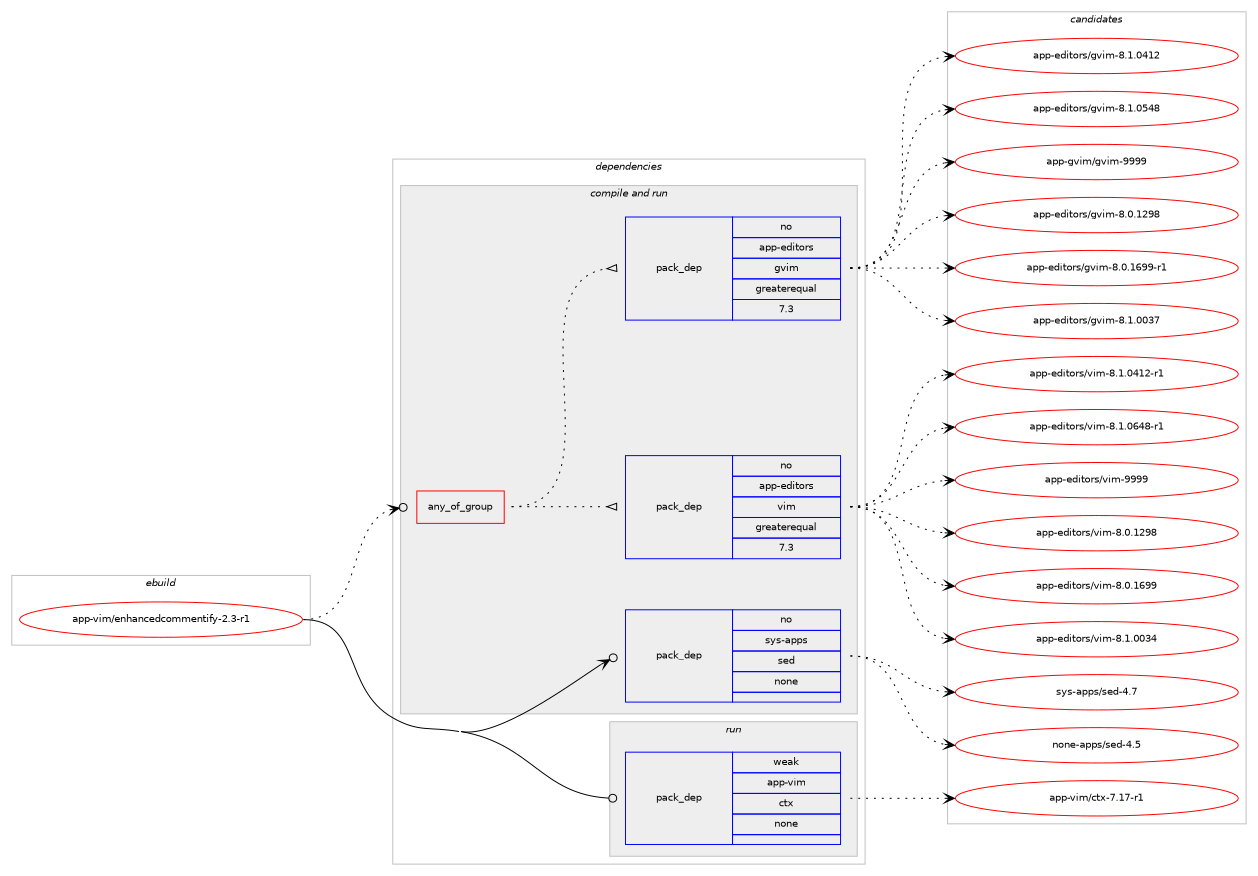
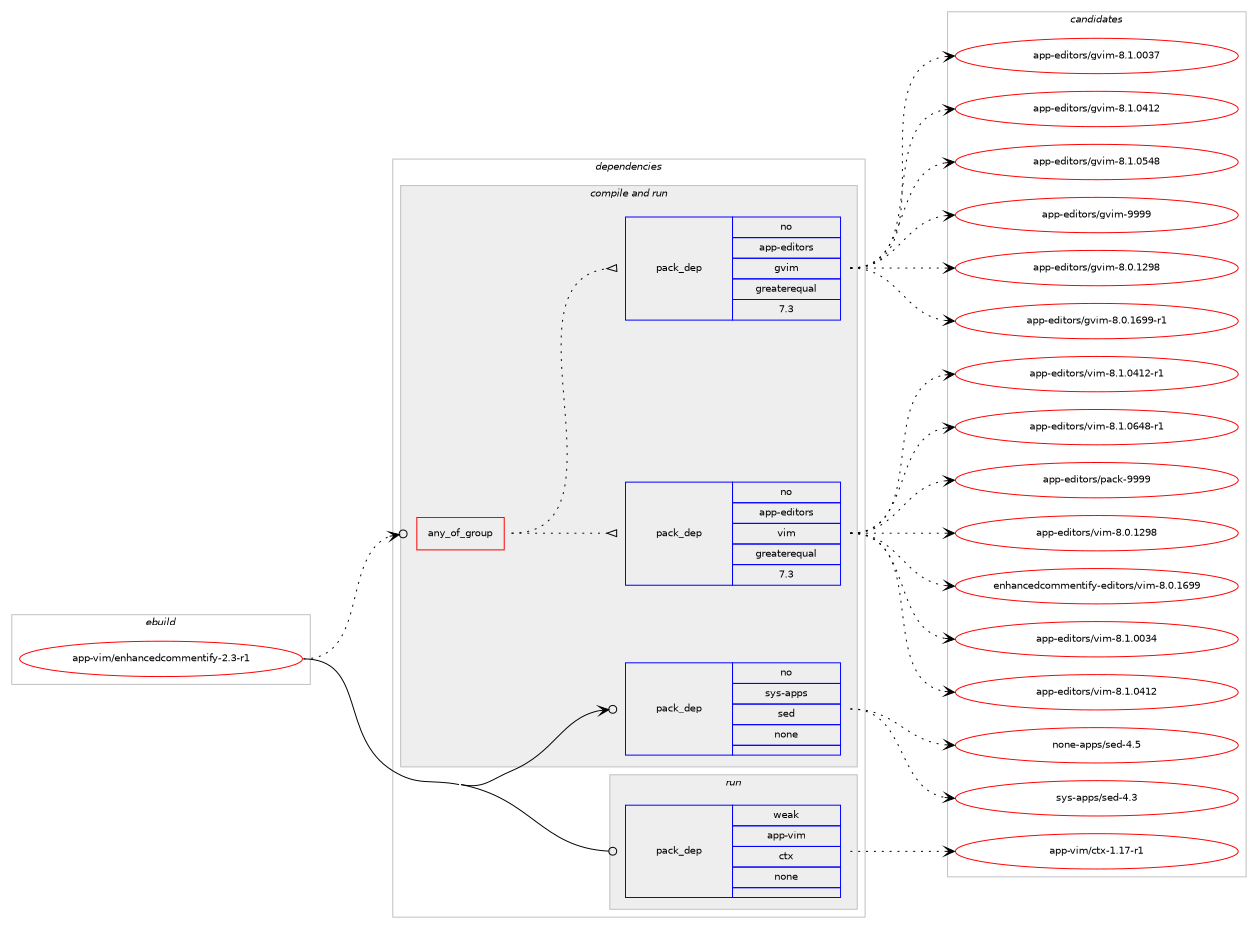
(1097, 162) -> (1097, 215)
(1097, 480) -> (1097, 480)
(1097, 586) -> (1097, 586)
none -> (1097, 692)
(1097, 692) -> (1097, 798)
(1097, 798) -> (1097, 851)
